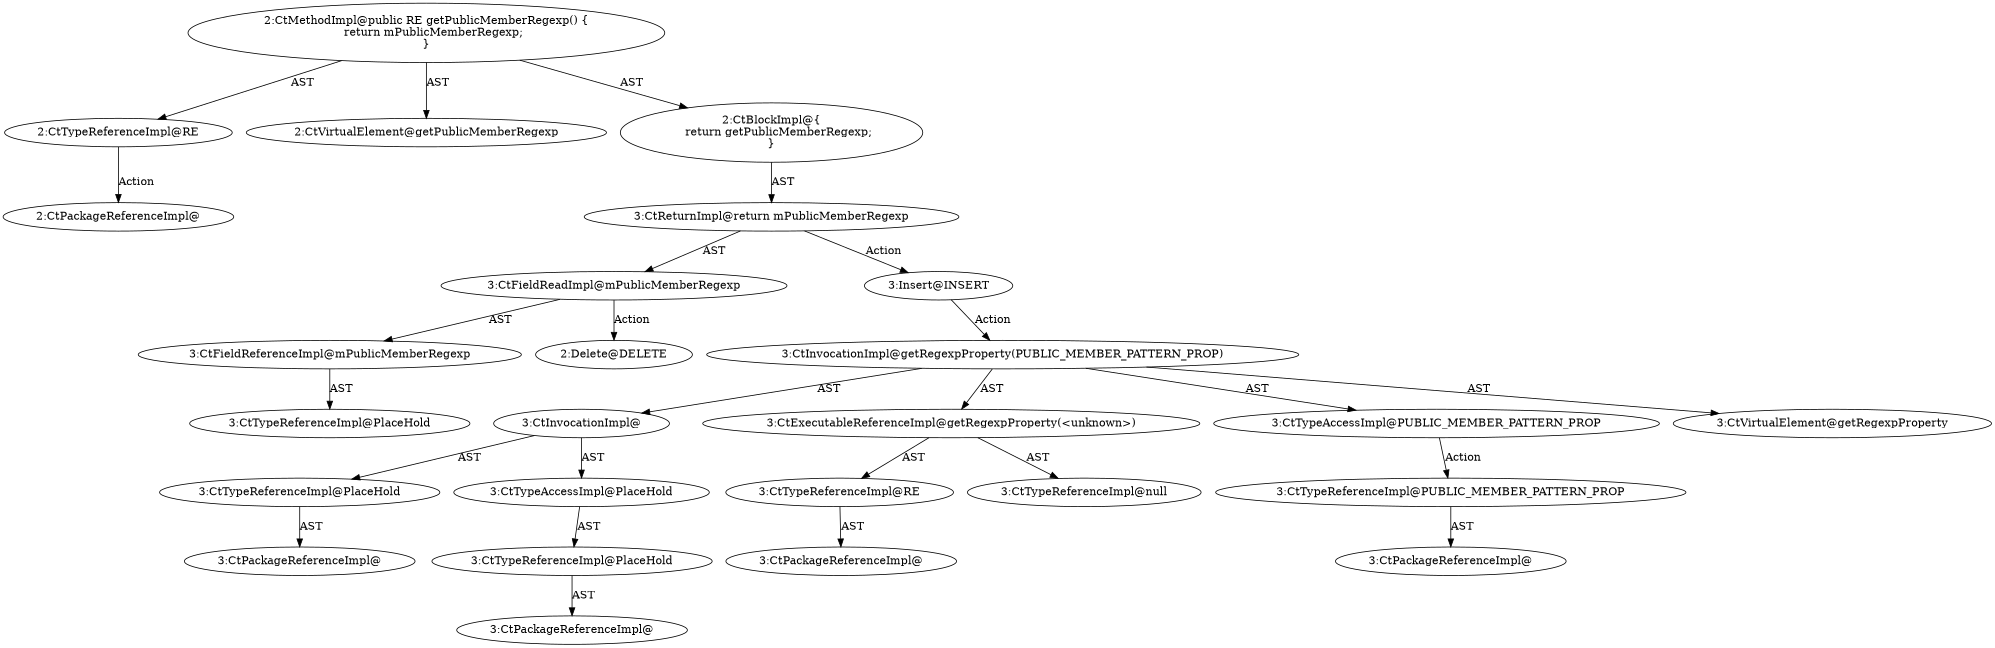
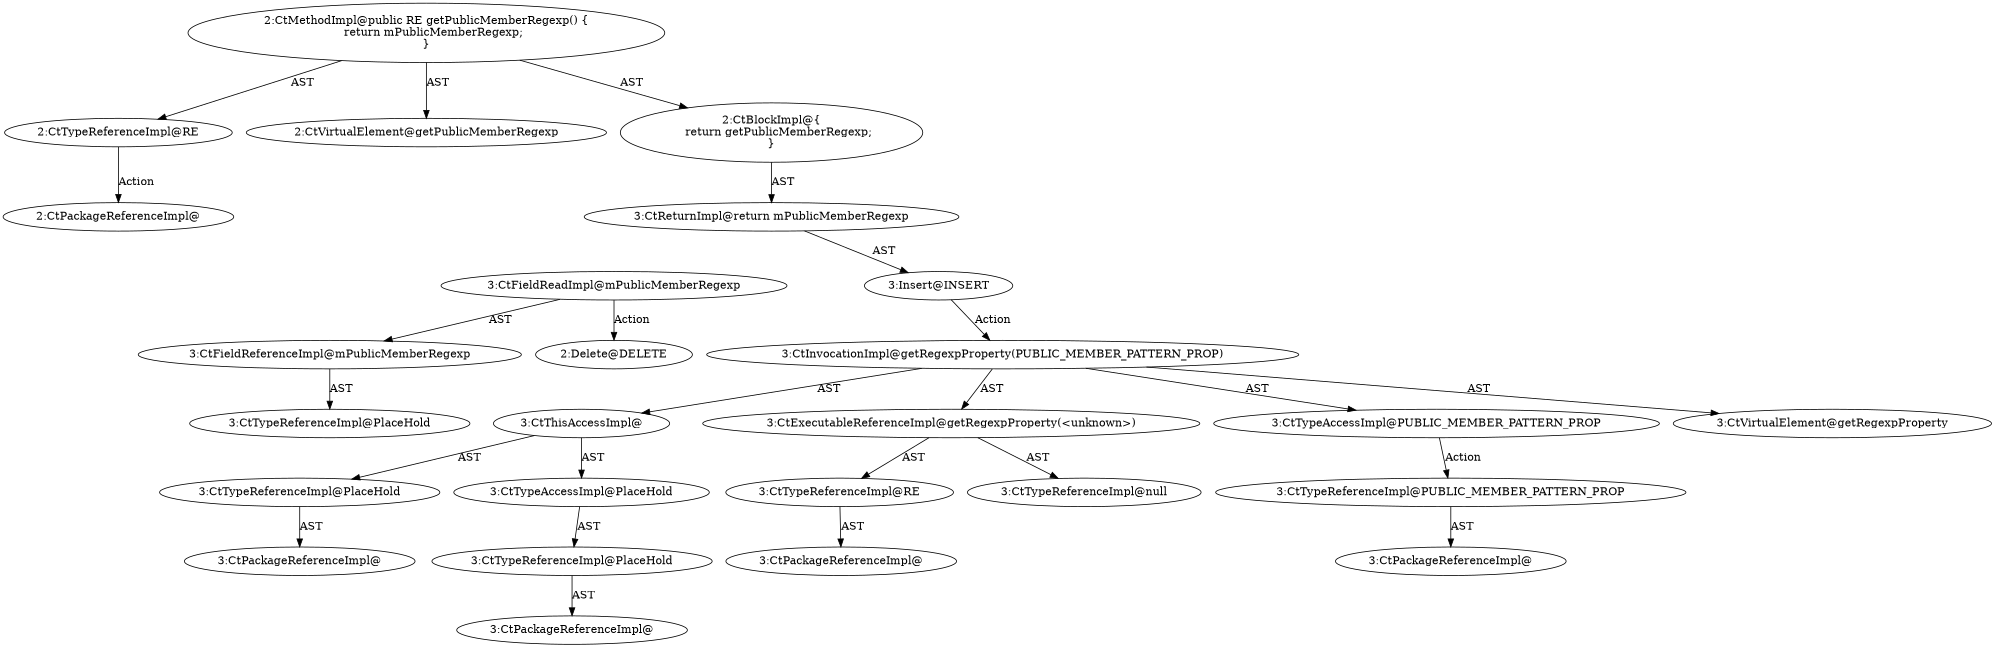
(696, 250) -> none
(884, 251) -> (884, 251)
(582, 423) -> (582, 423)
